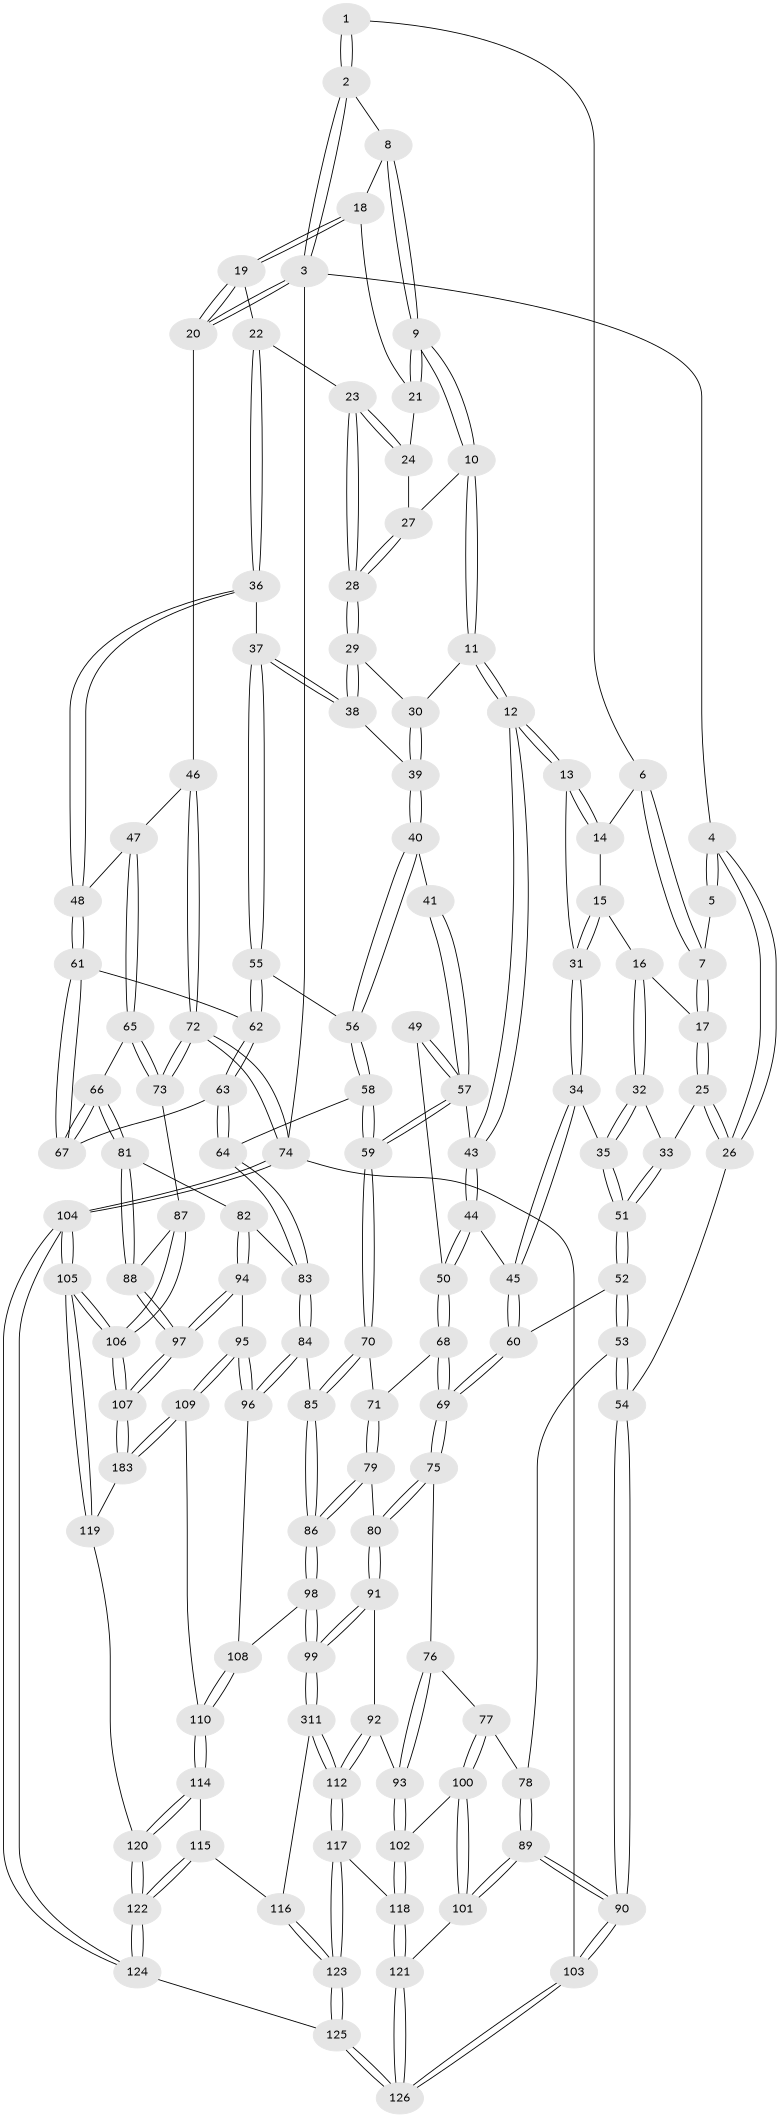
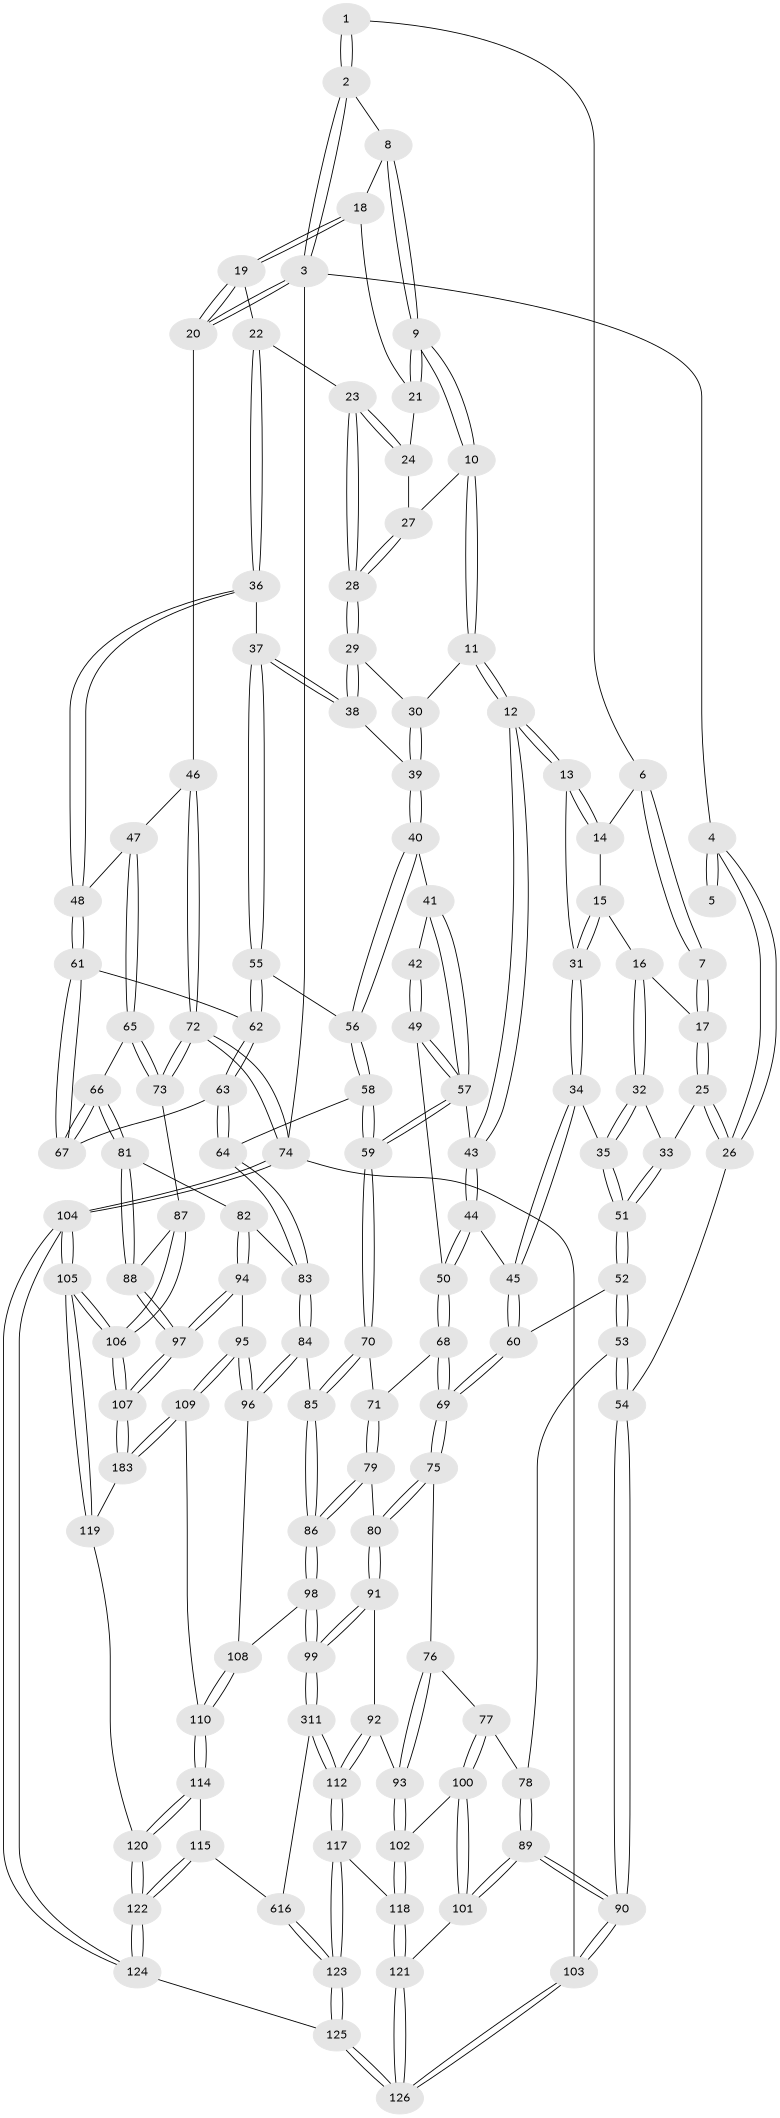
(707, 933) -> none
none -> (416, 964)
(281, 1909) -> (281, 1909)
